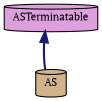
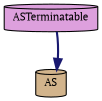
(44, 56) -> (58, 45)
